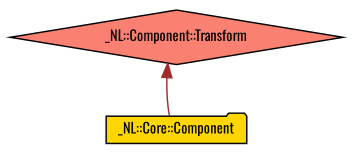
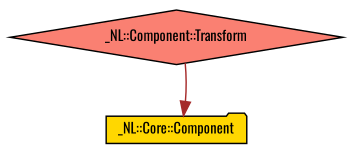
(167, 97) -> (186, 82)
